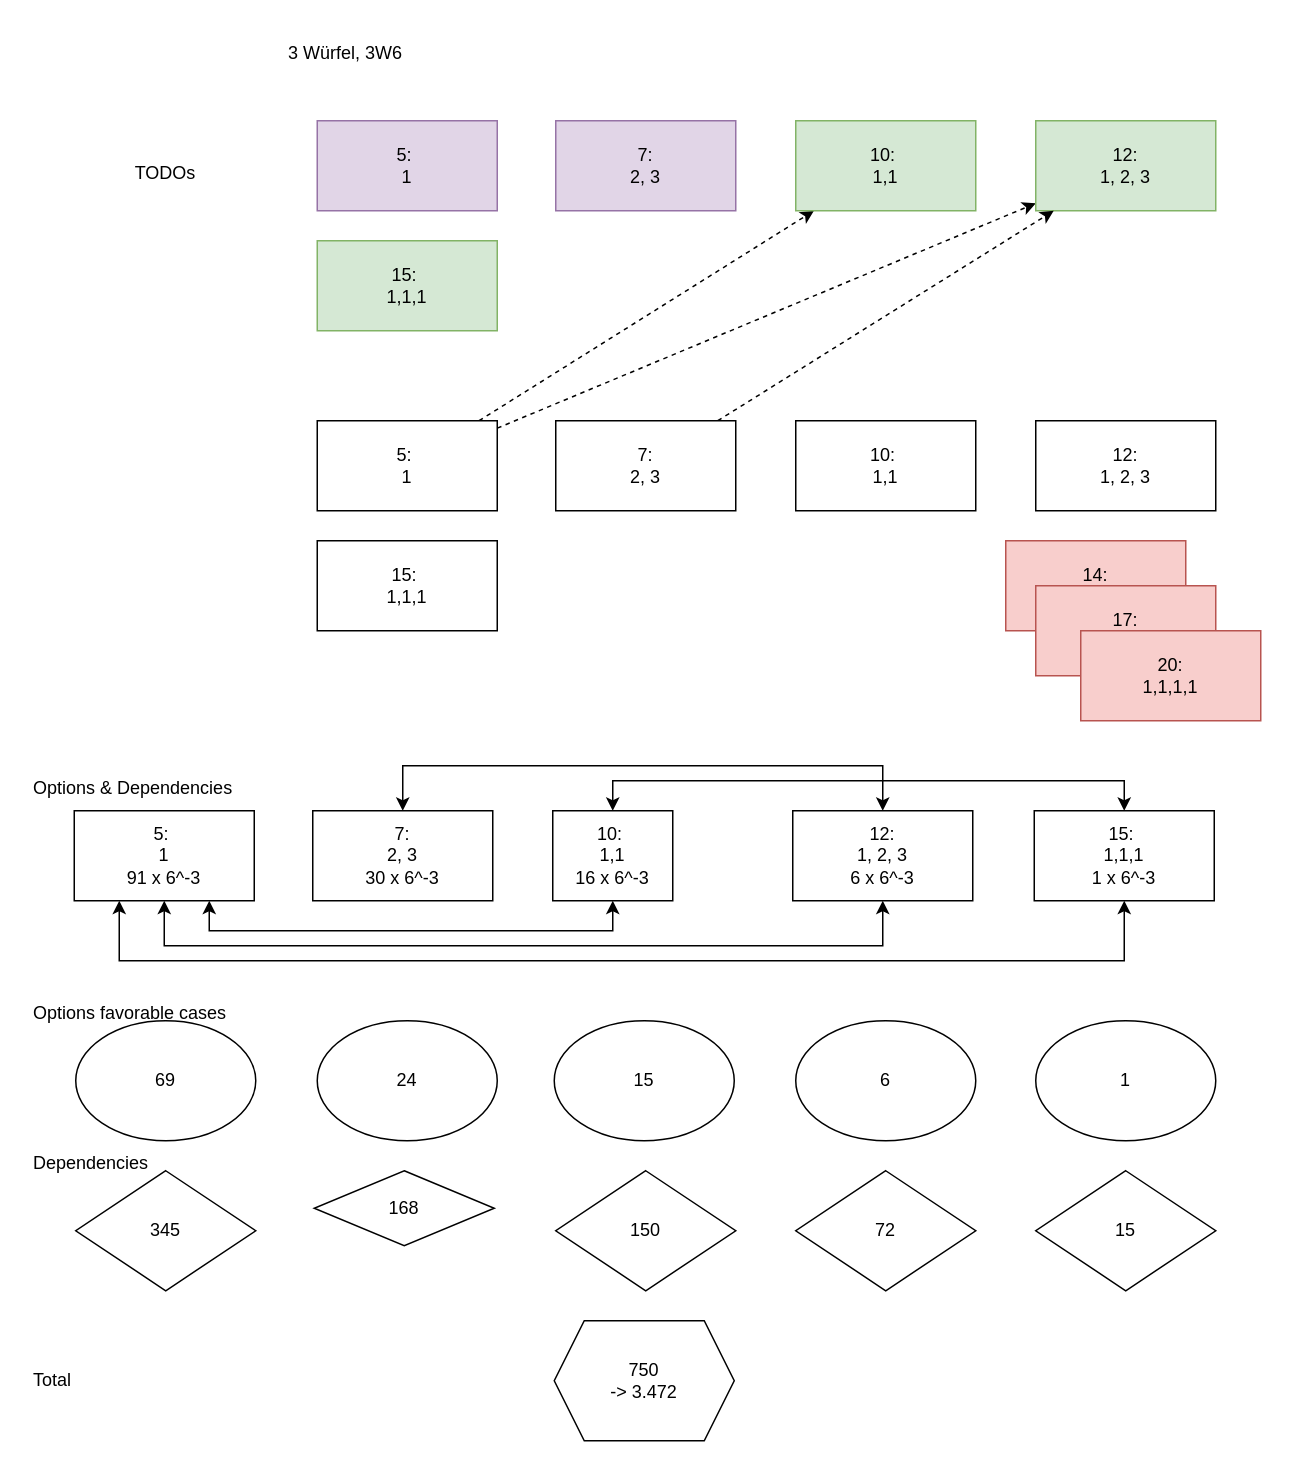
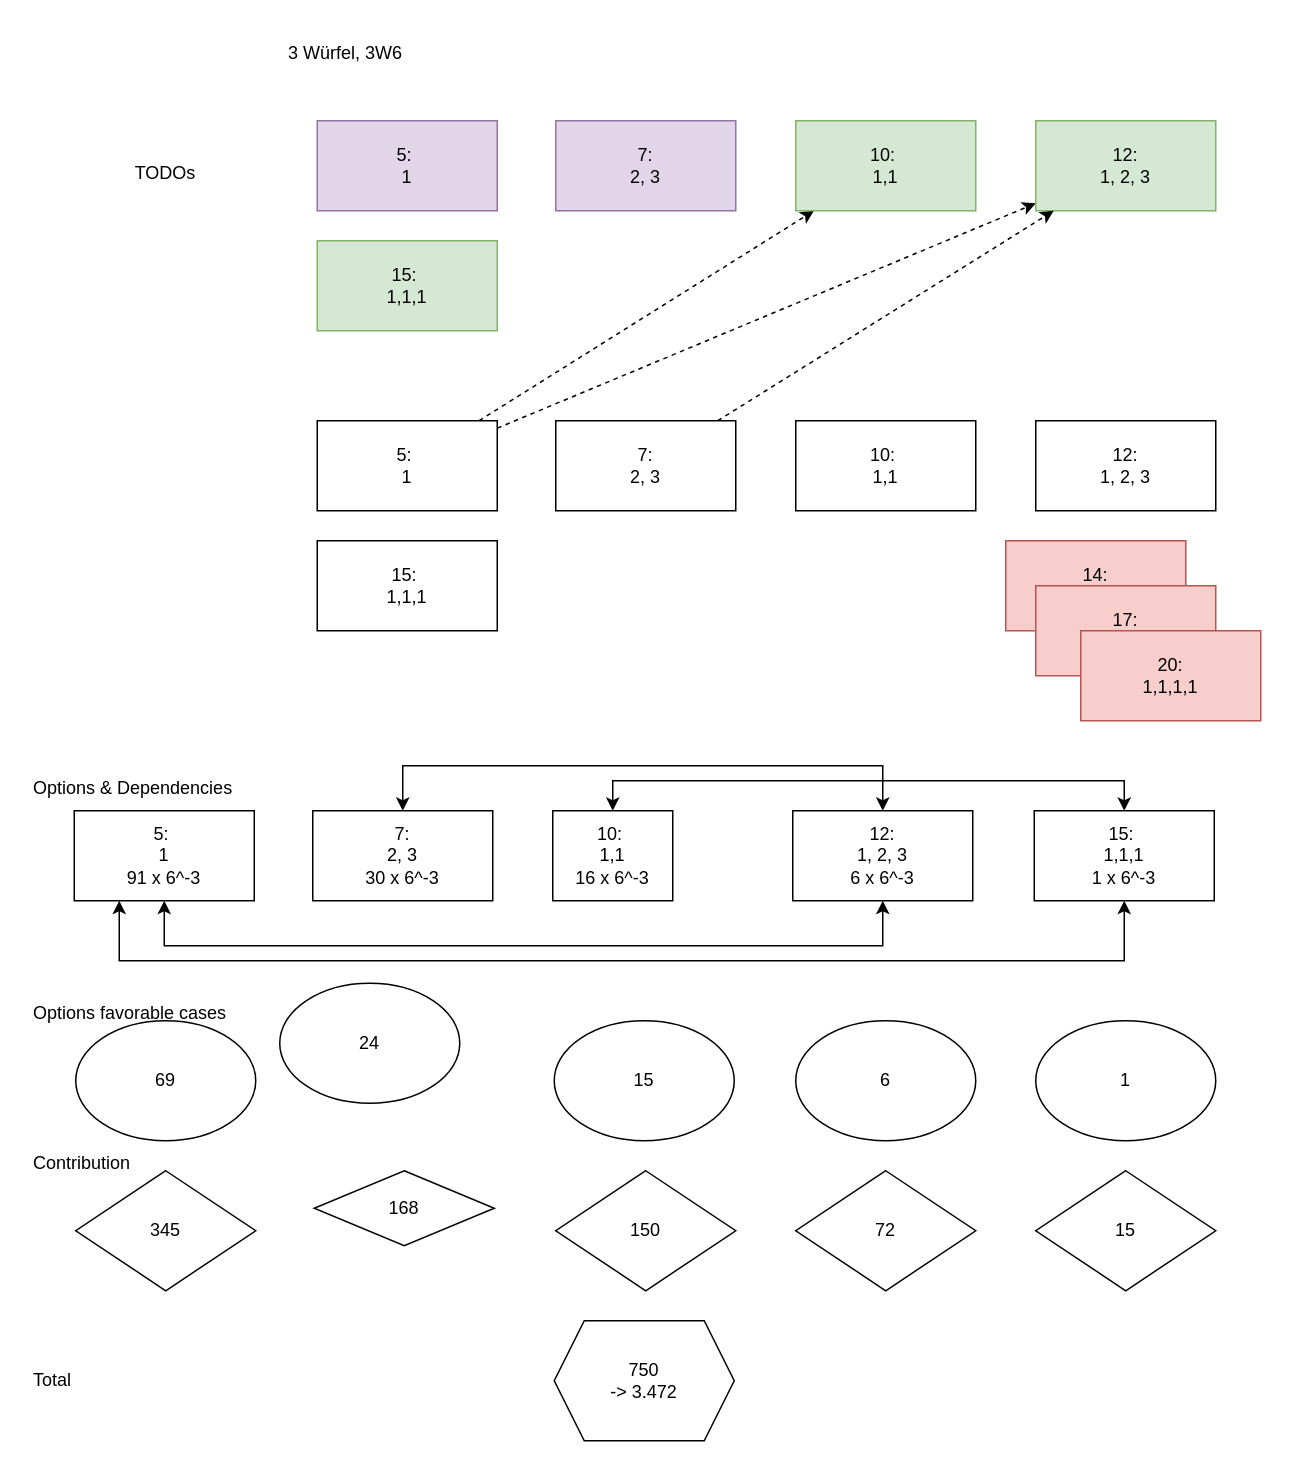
(410, 931) -> none
(407, 1081) -> (370, 1043)
(92, 1163) -> (90, 1163)
